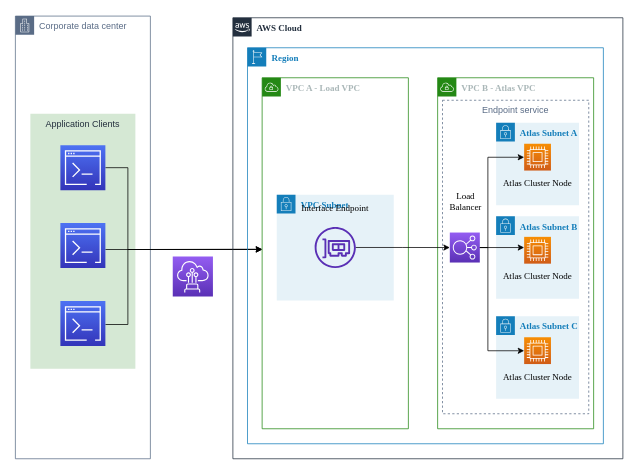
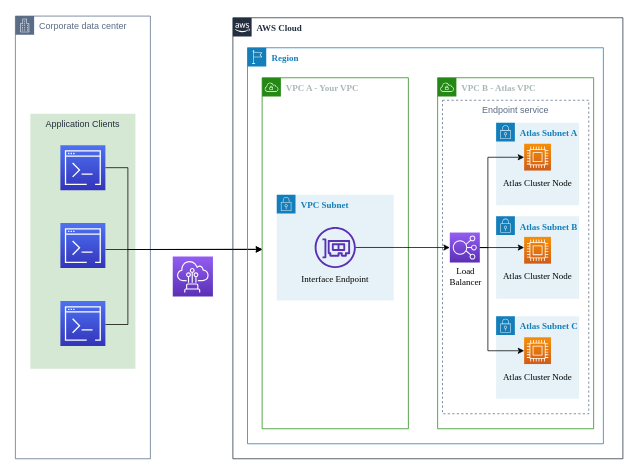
(322, 88) -> (322, 88)
(466, 201) -> (466, 276)
(335, 208) -> (335, 279)
